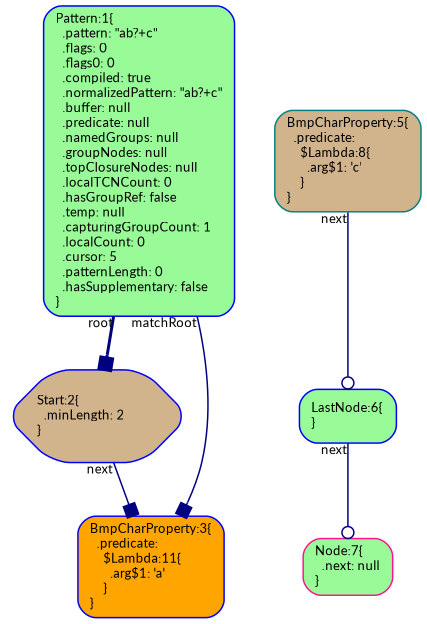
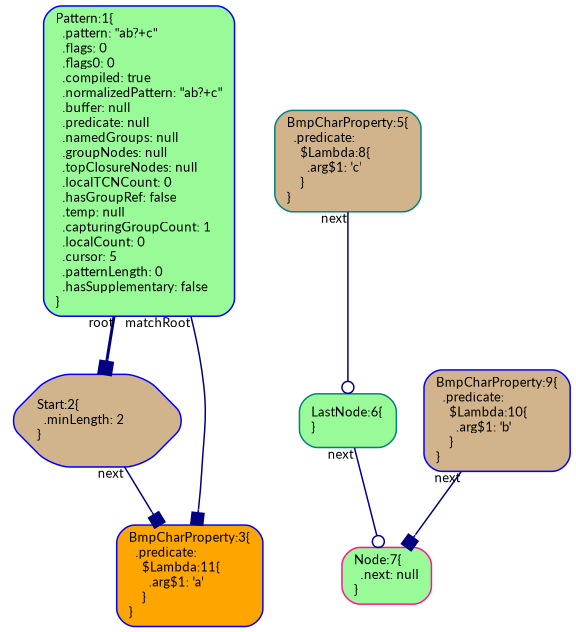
(348, 416) -> (348, 421)
none -> (497, 421)
